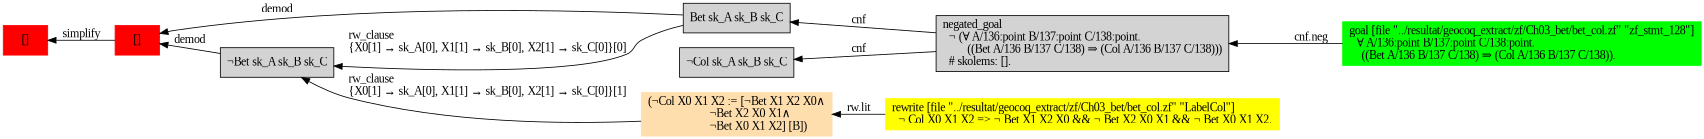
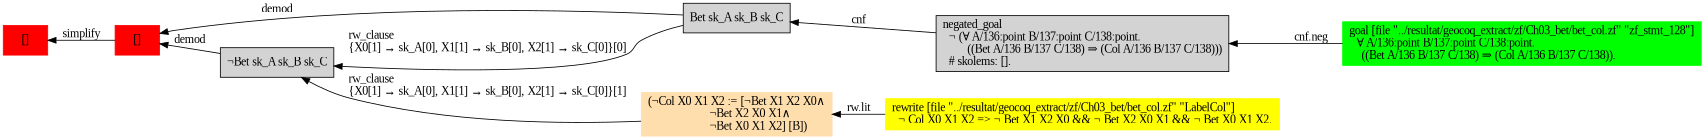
(737, 62) -> none
